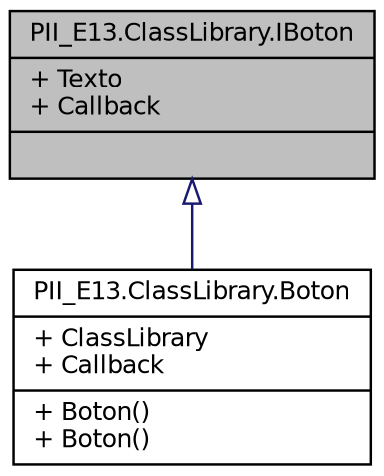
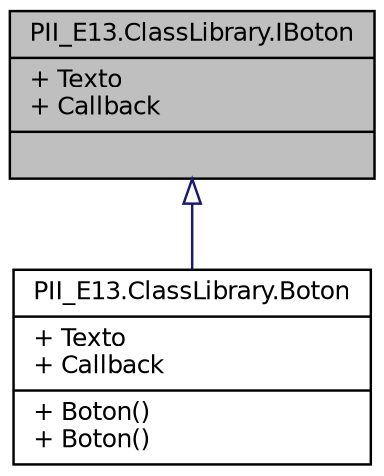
(122, 339) -> (80, 339)
